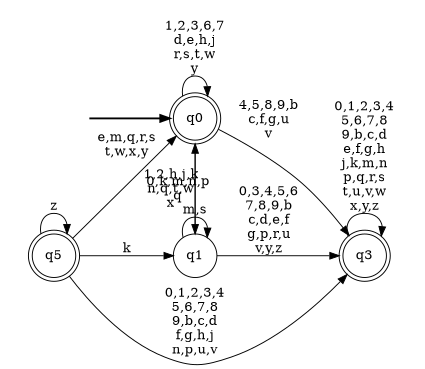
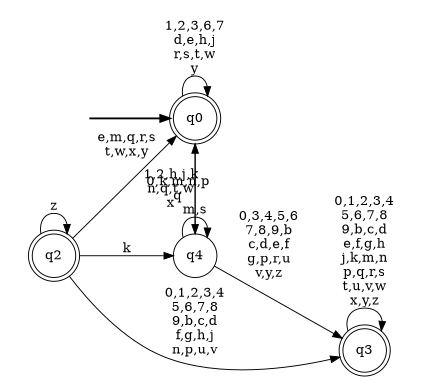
(287, 171) -> none
(54, 256) -> (54, 256)
(195, 256) -> (195, 256)
